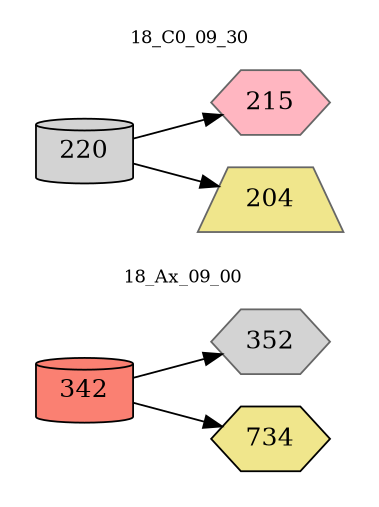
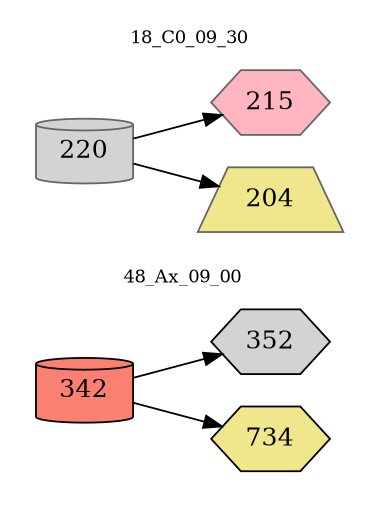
(85, 151) -> (85, 151)
(183, 278) -> (183, 278)
(271, 342) -> (271, 342)
